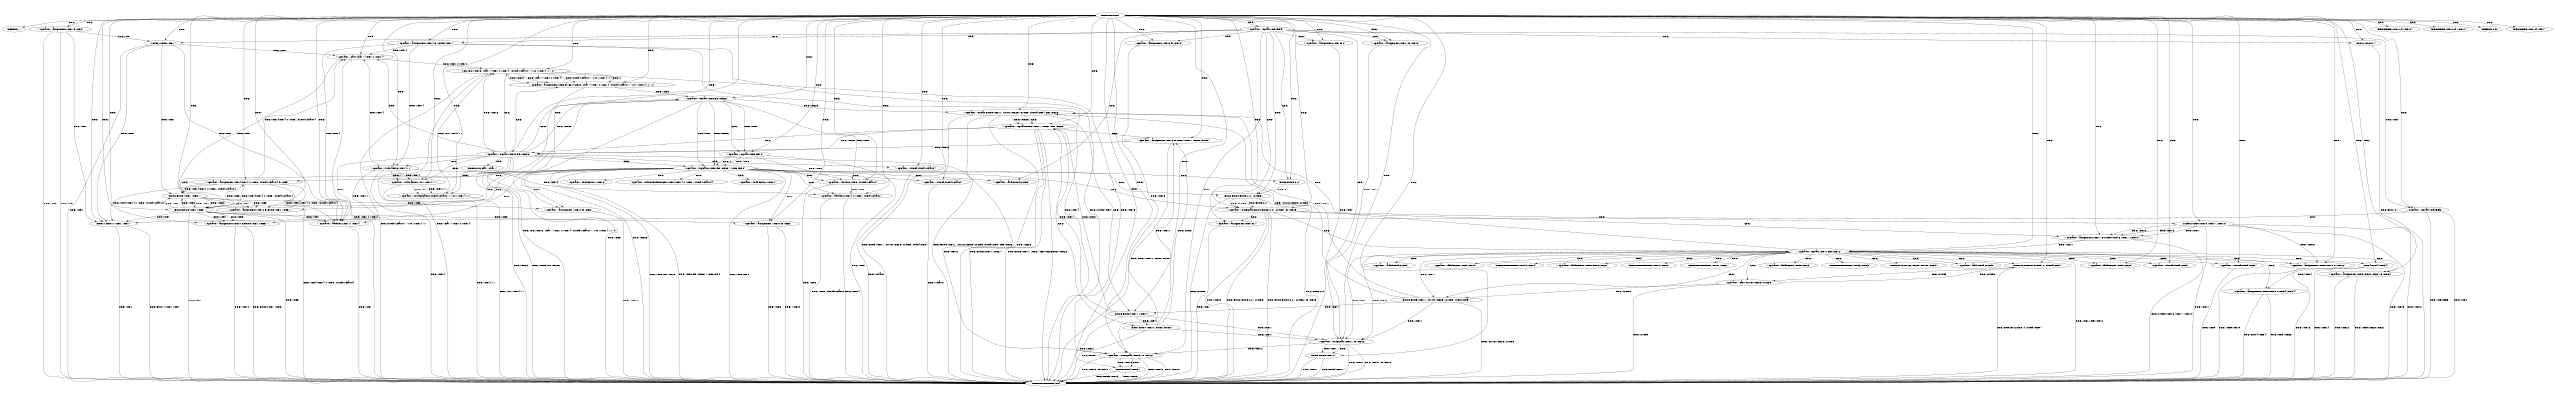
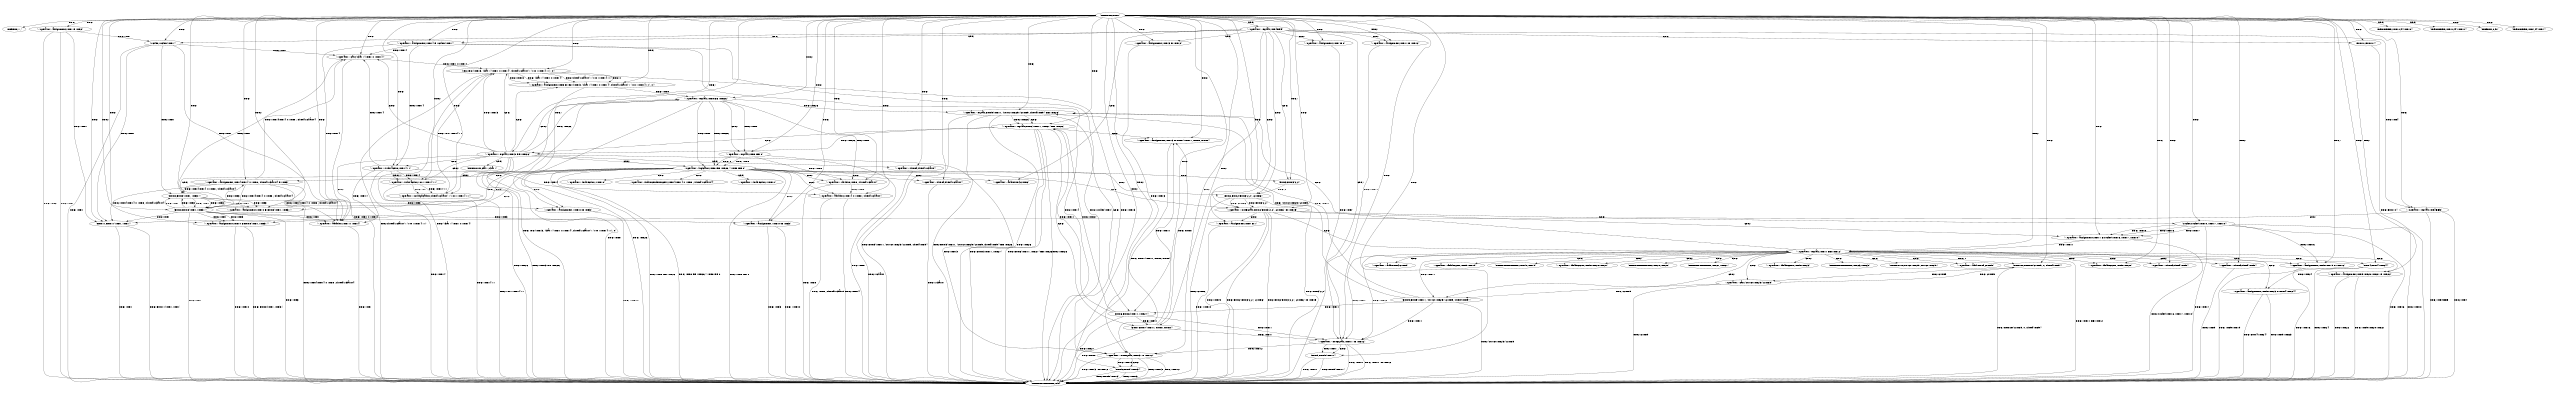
none -> (1229, 131)
(834, 148) -> none
(1962, 258) -> (1962, 258)
(1204, 307) -> (1204, 307)
